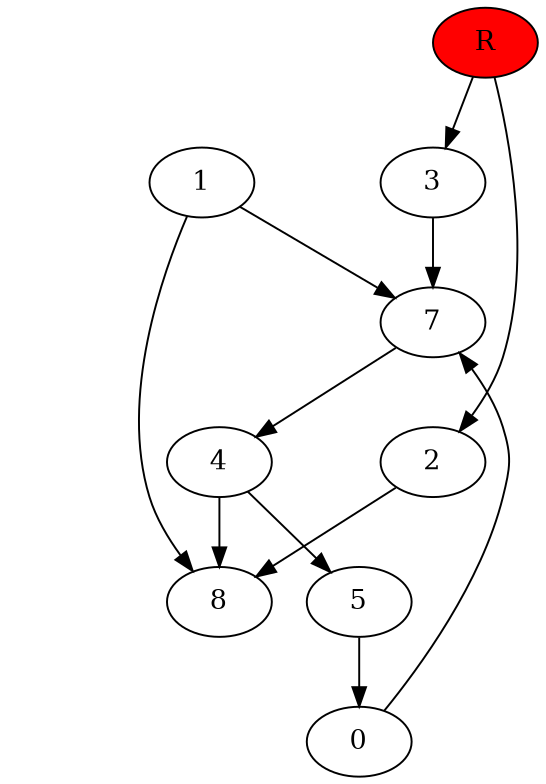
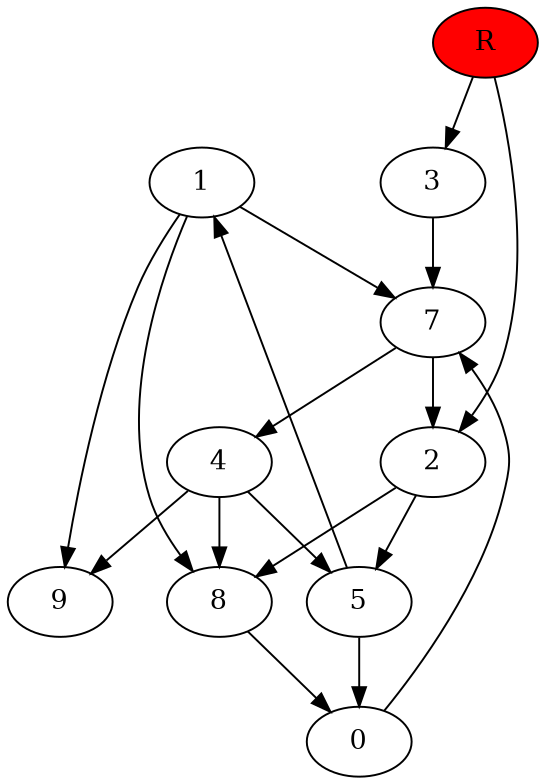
none -> (433, 383)
none -> (284, 402)
none -> (401, 523)
none -> (60, 602)
none -> (282, 665)
